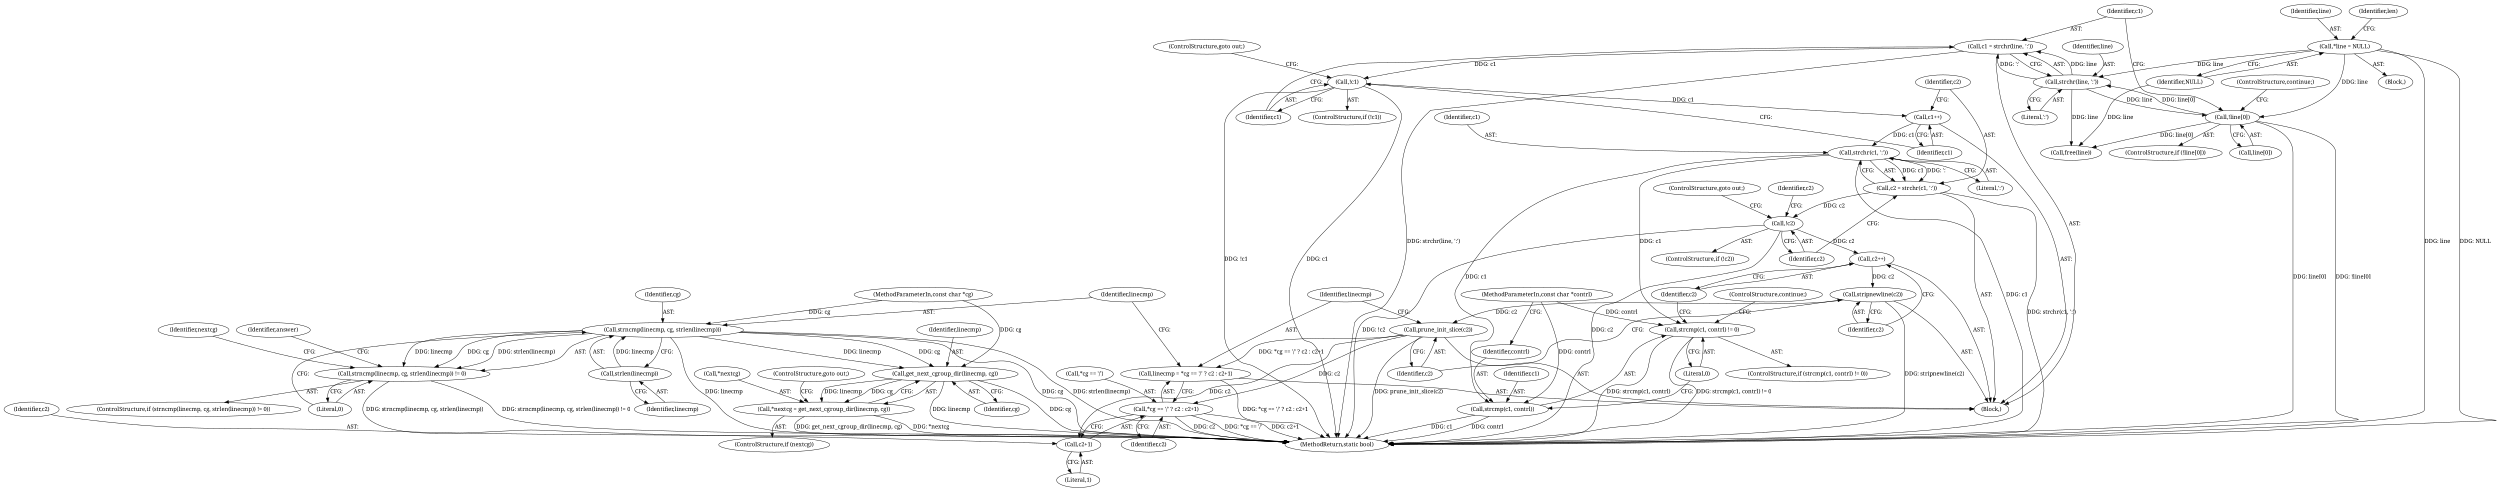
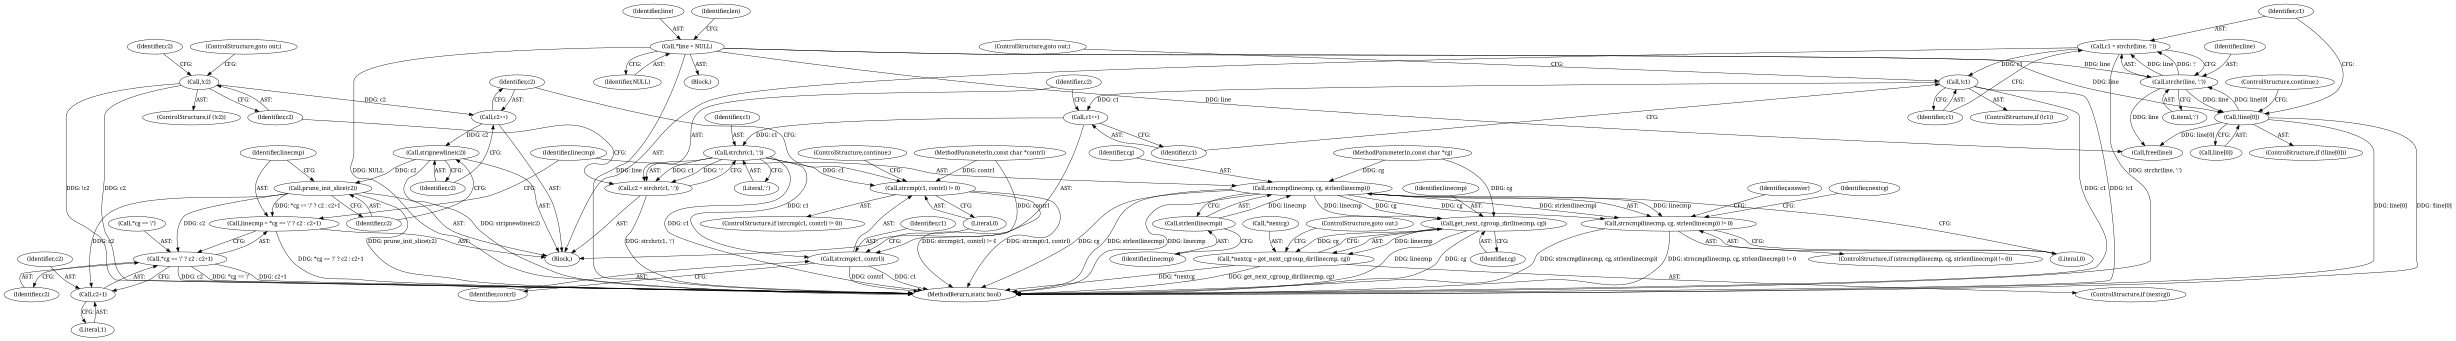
(2110, 107) -> (1416, 117)
(1833, 200) -> none
(1523, 321) -> (678, 276)
